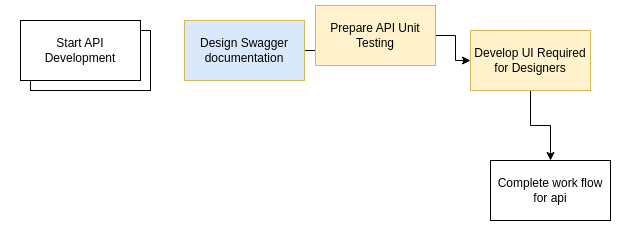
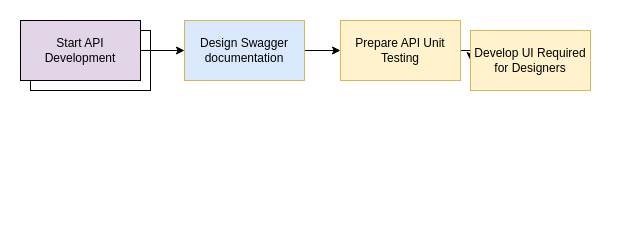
(376, 36) -> (401, 51)
(81, 51) -> (81, 51)
none -> (159, 51)
(537, 126) -> none
(551, 191) -> none
